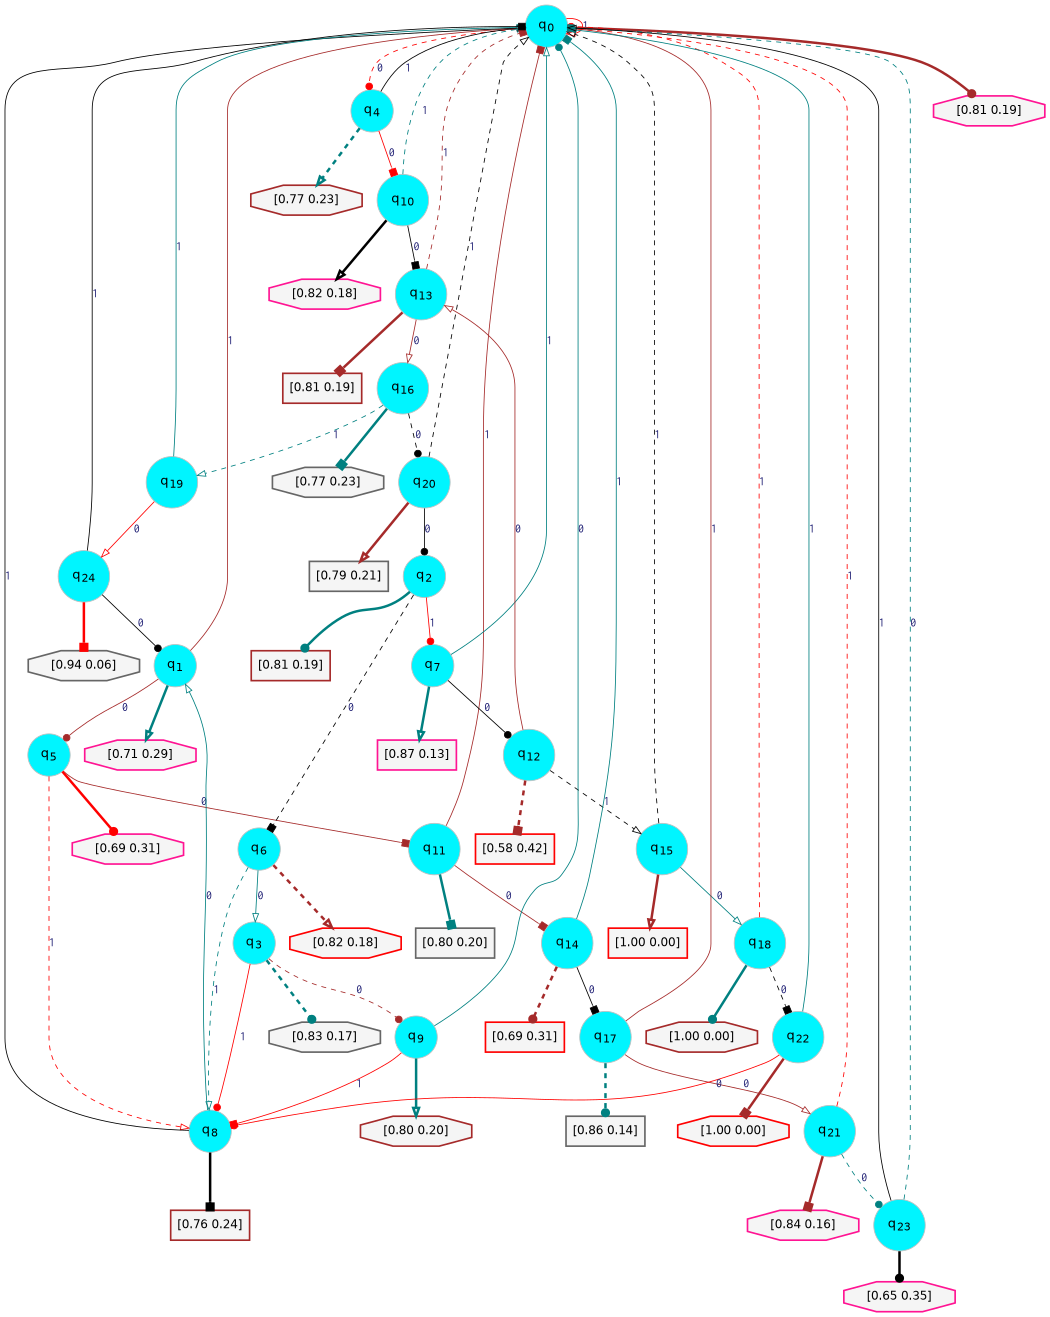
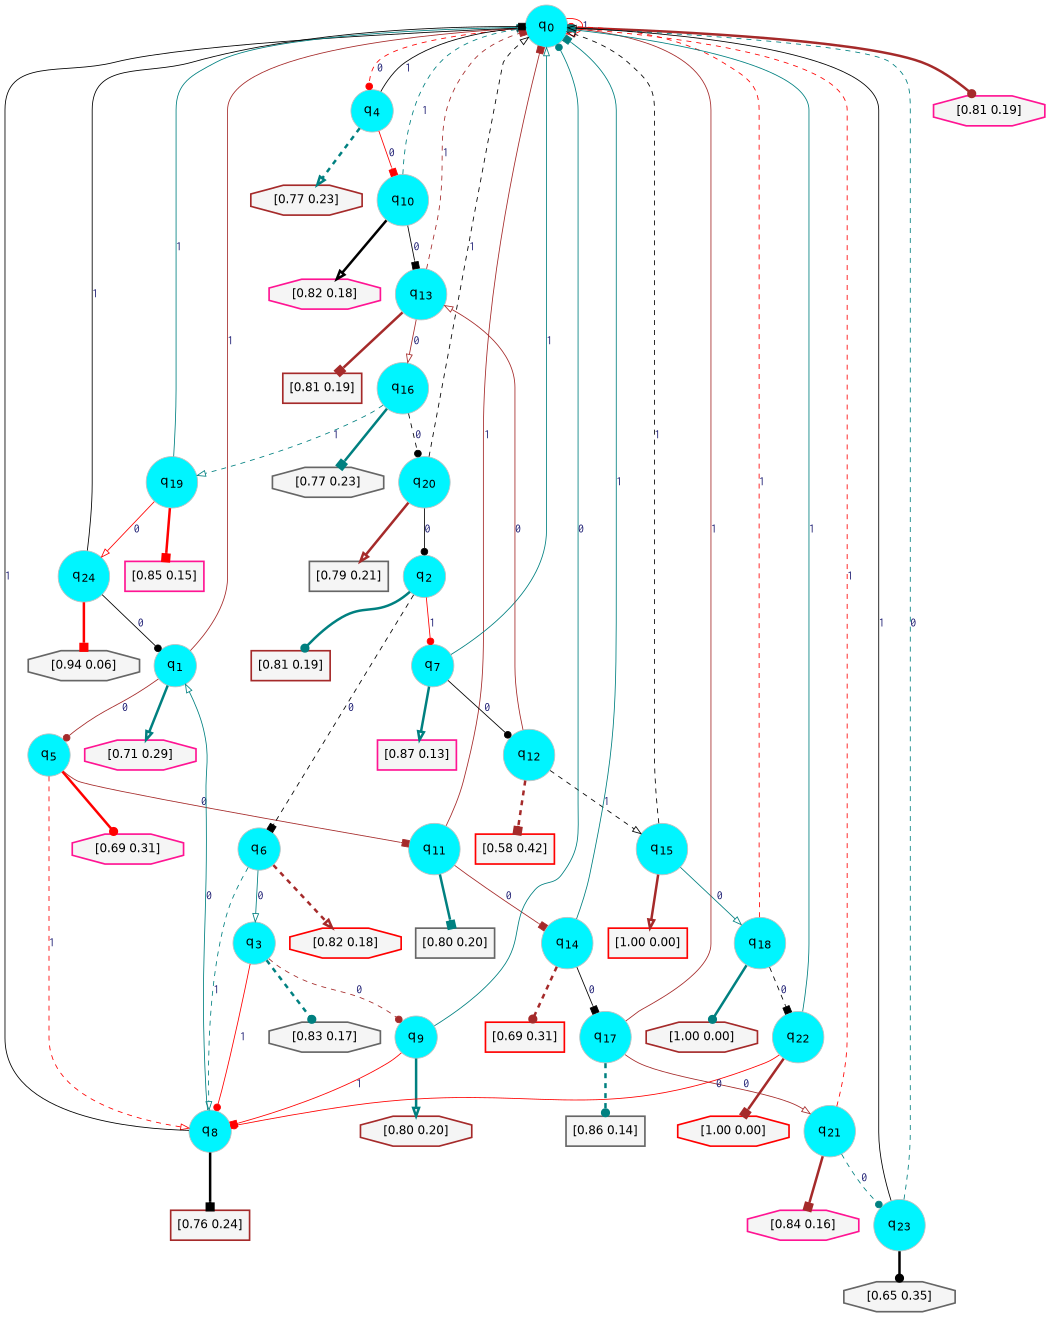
none -> (164, 576)
(899, 1297) -> (899, 1297)
